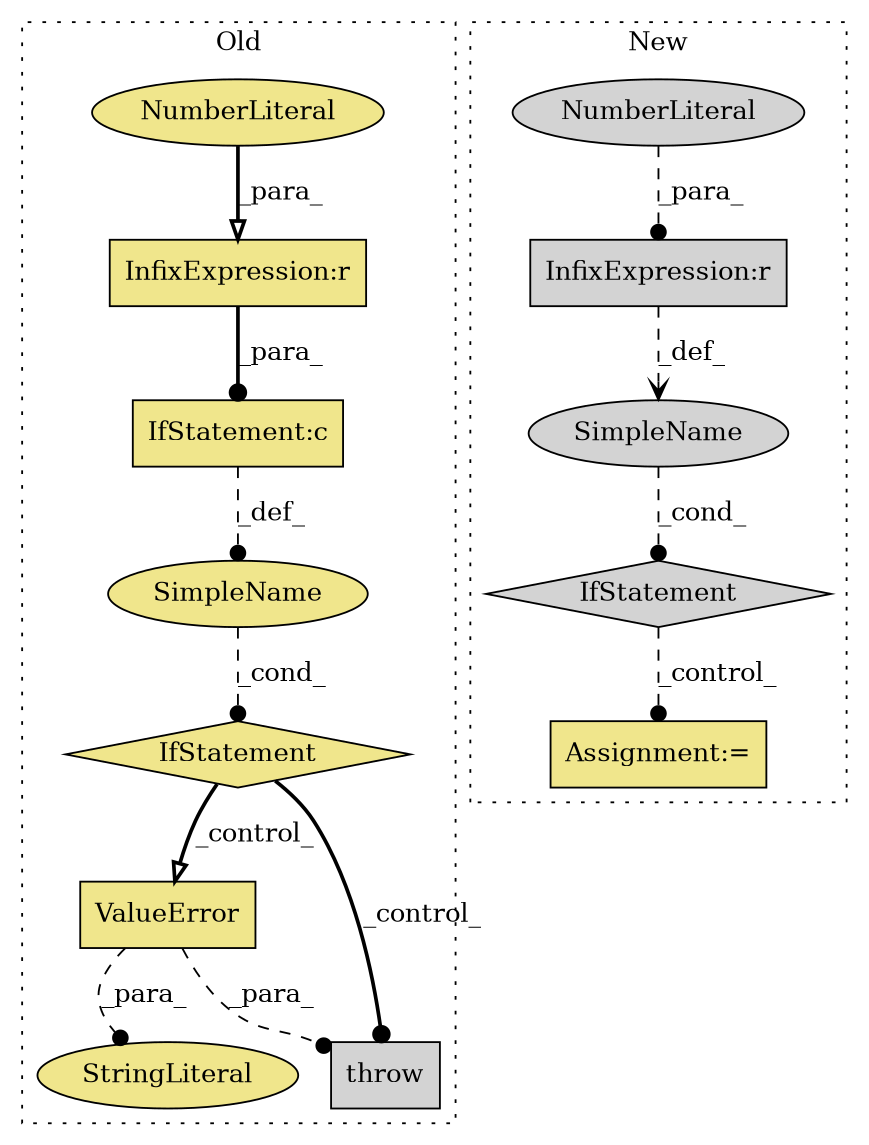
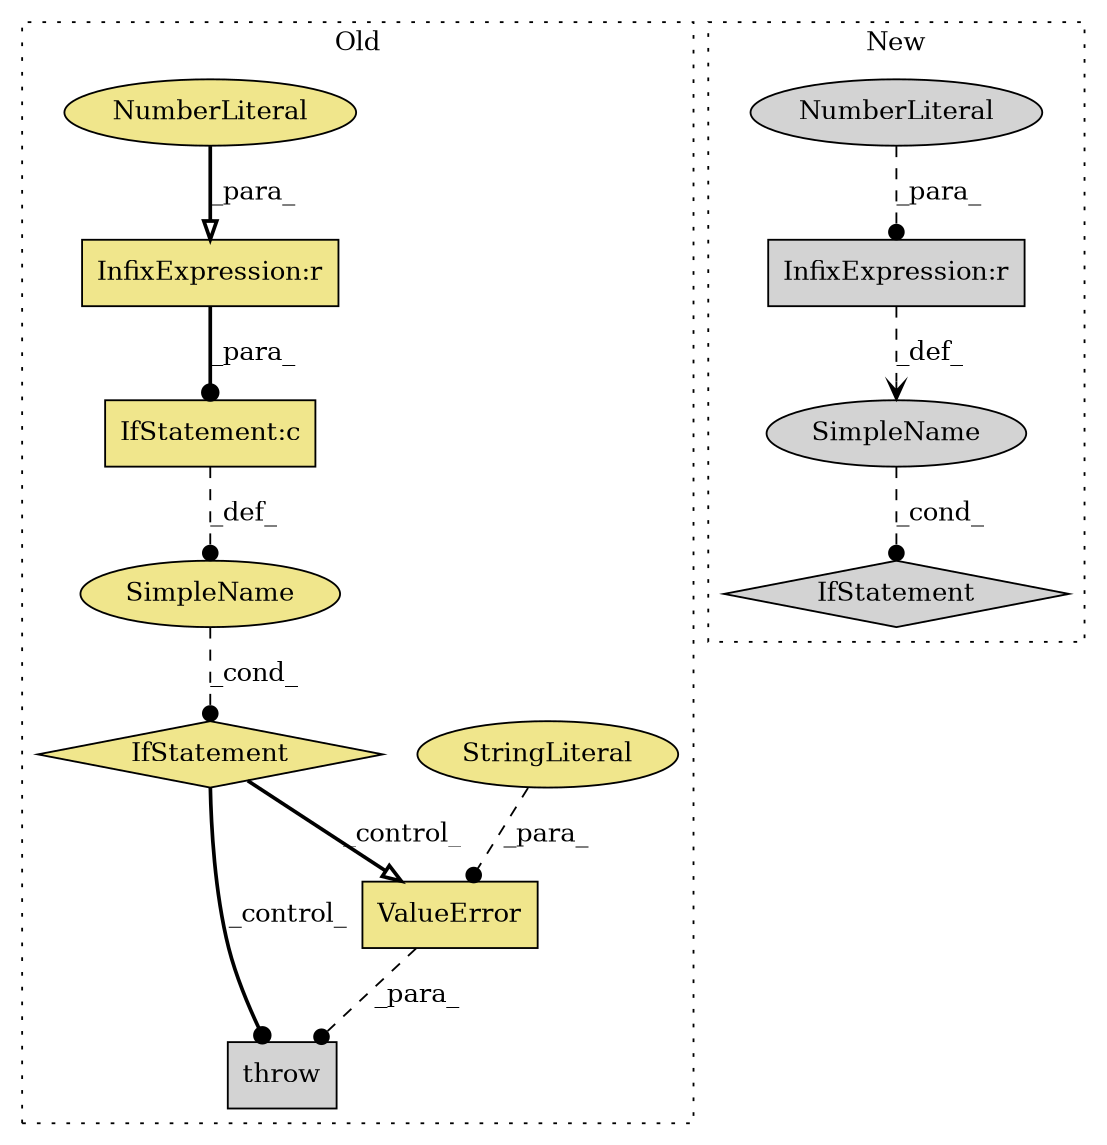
(658, 754) -> none
(99, 988) -> (503, 828)
